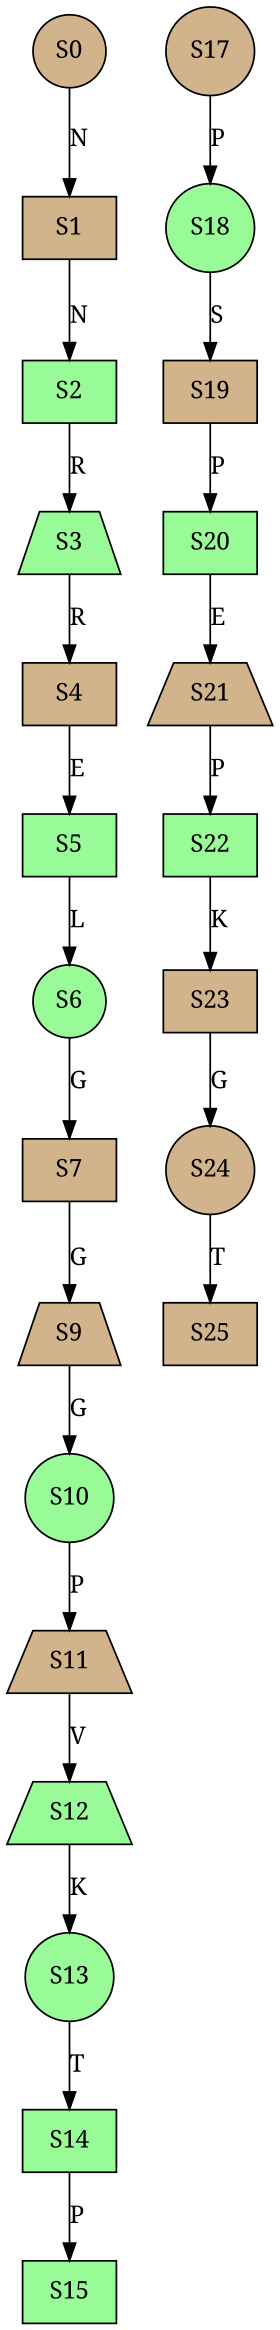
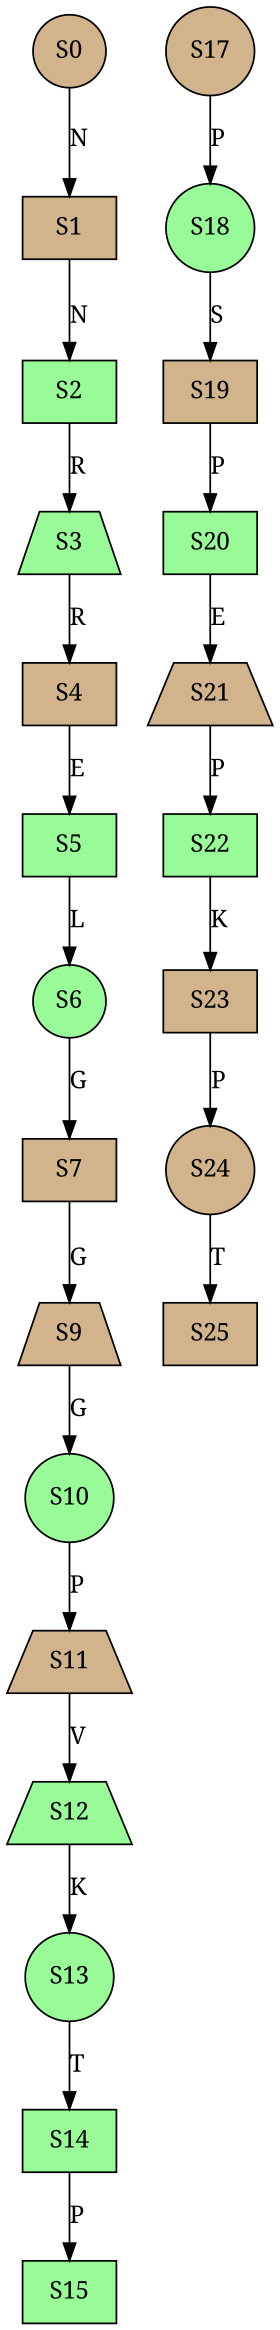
(219, 1082) -> (219, 1082)
